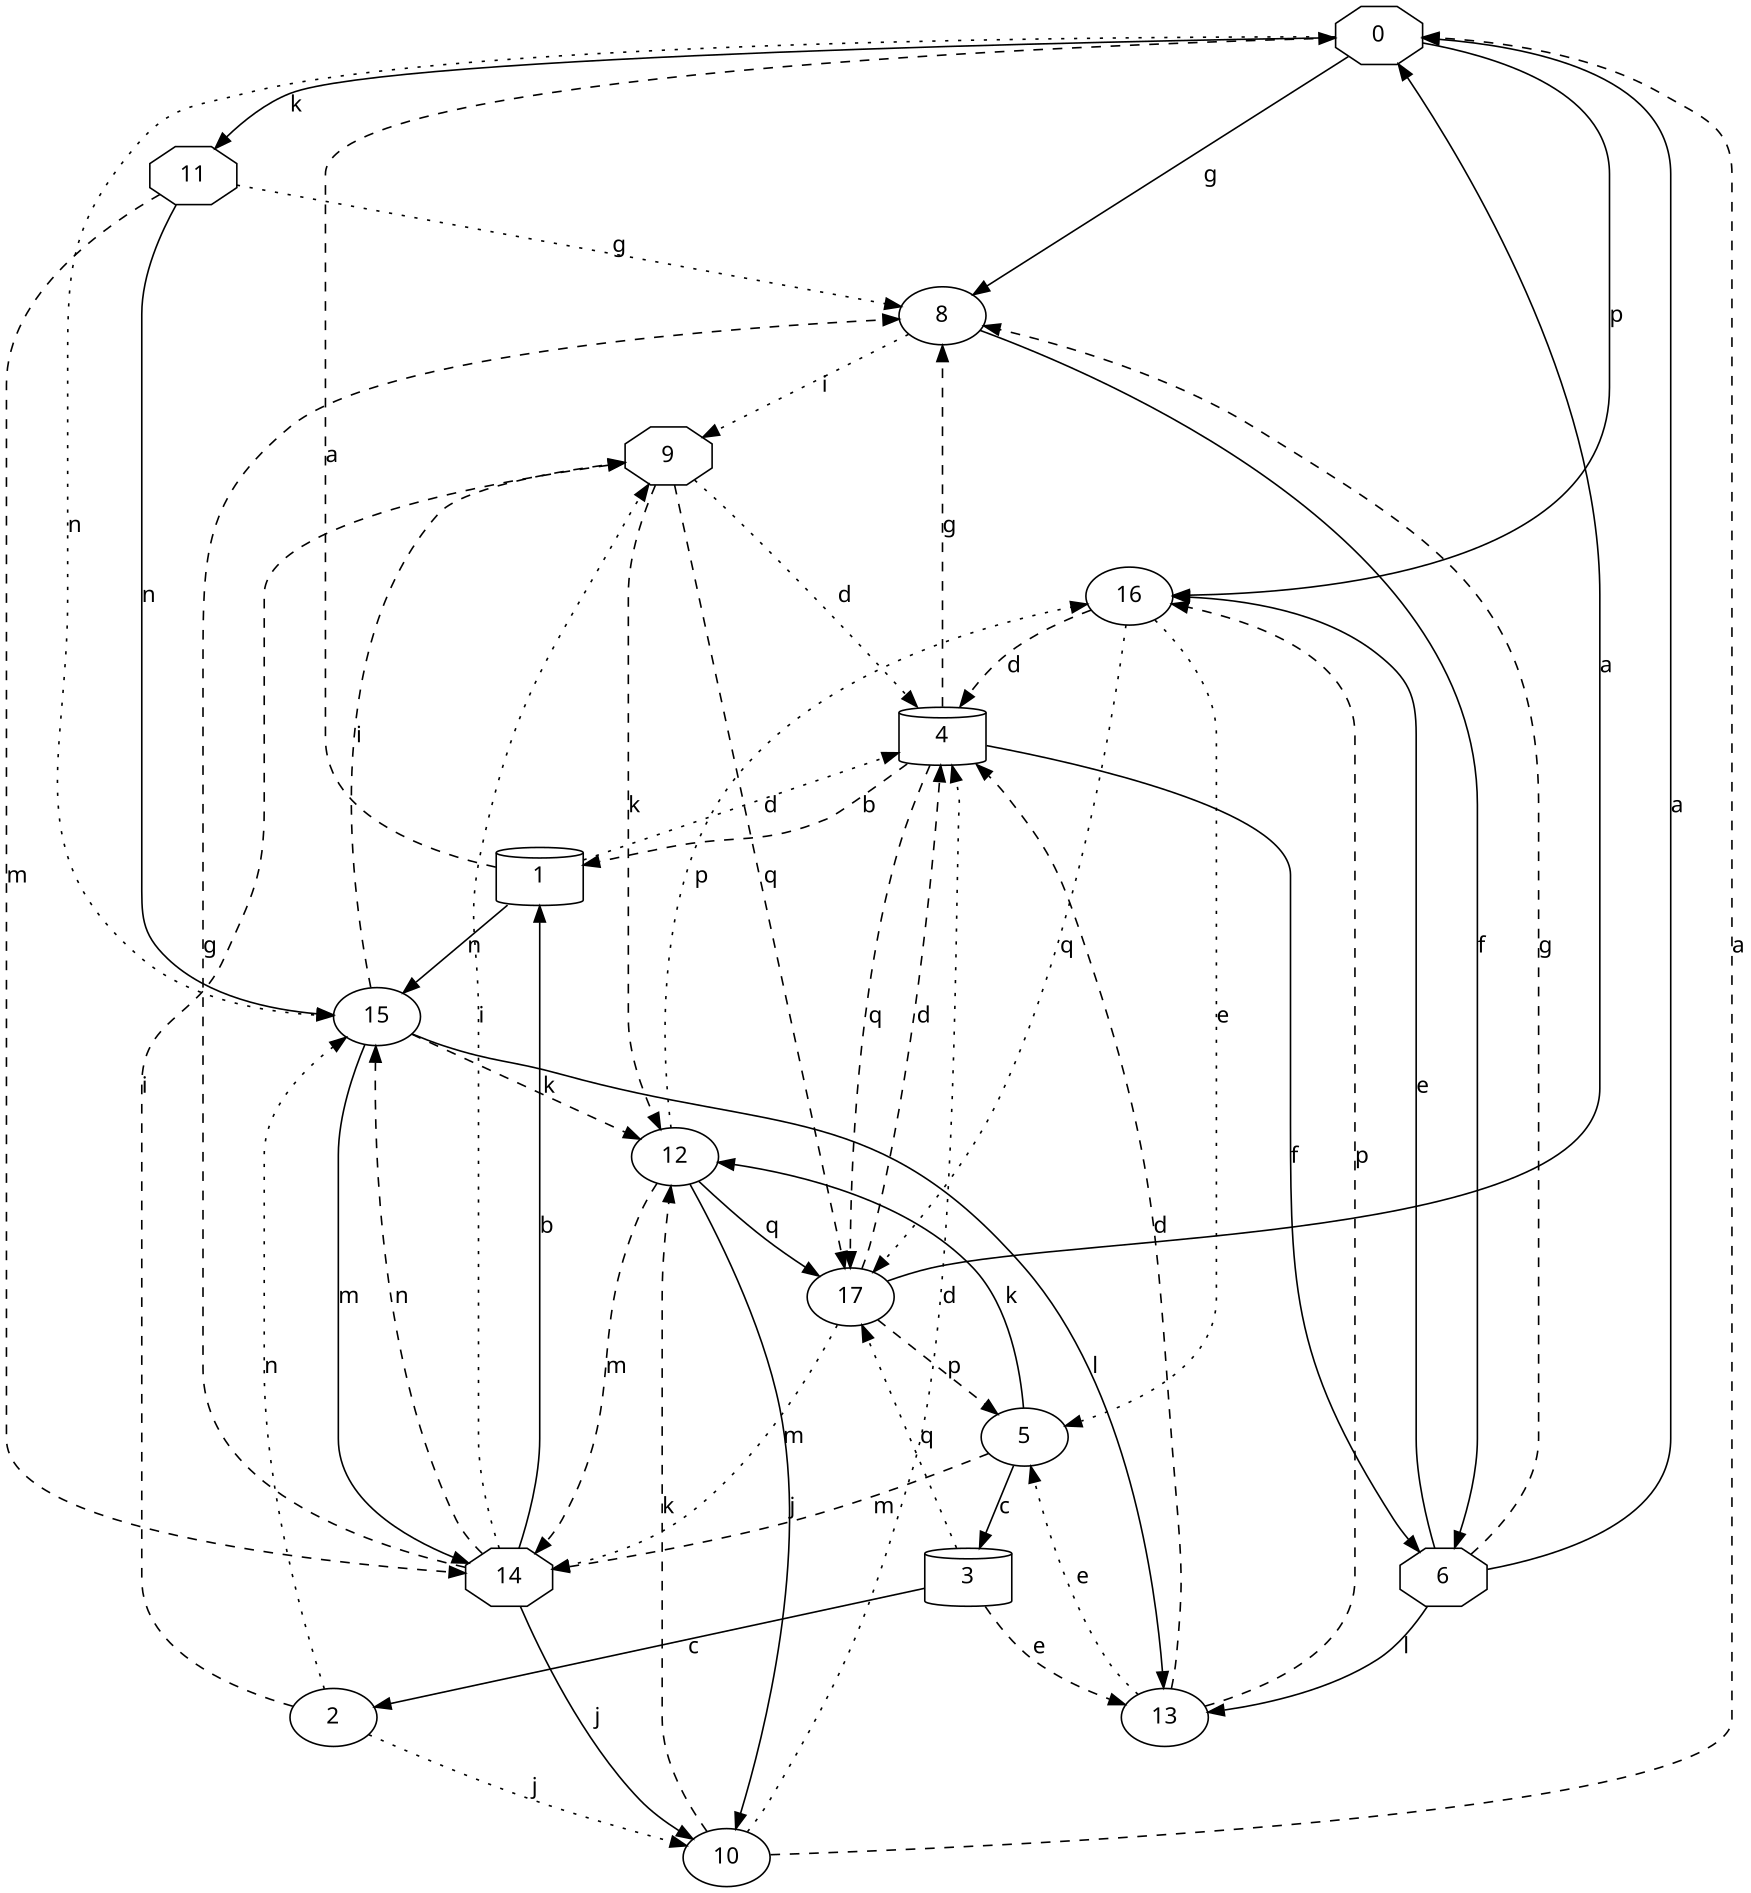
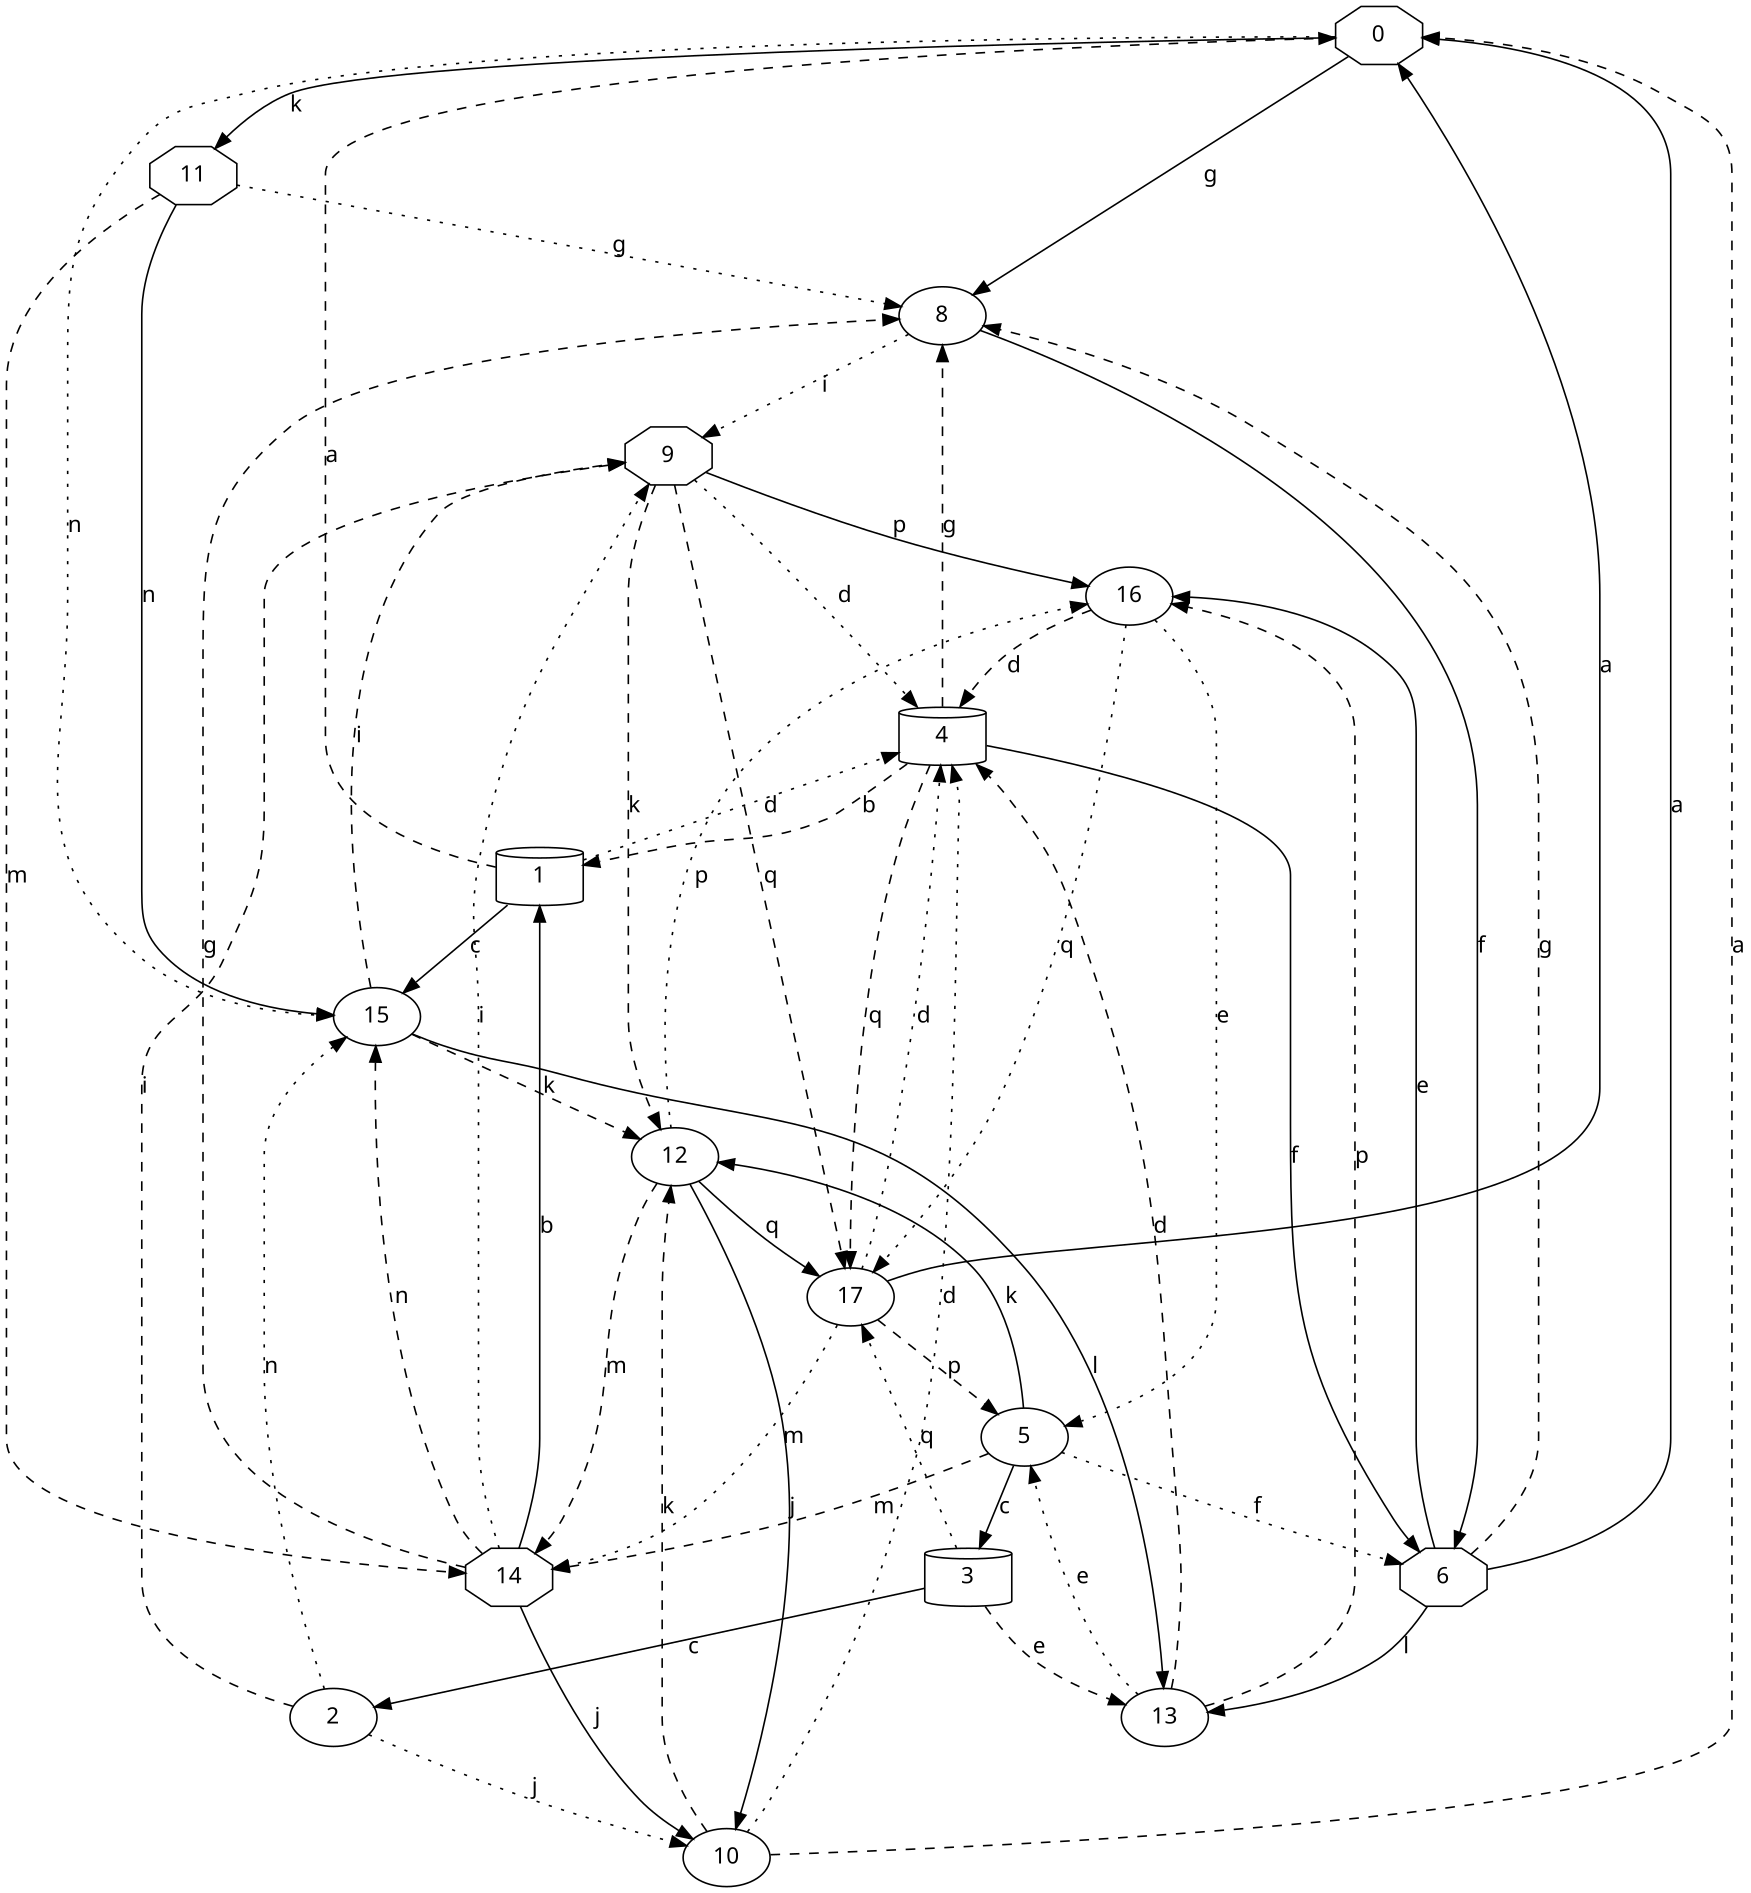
(1604, 414) -> (887, 536)
(475, 947) -> (475, 947)
(912, 1027) -> (912, 1027)
(338, 1327) -> none
none -> (1223, 1509)
